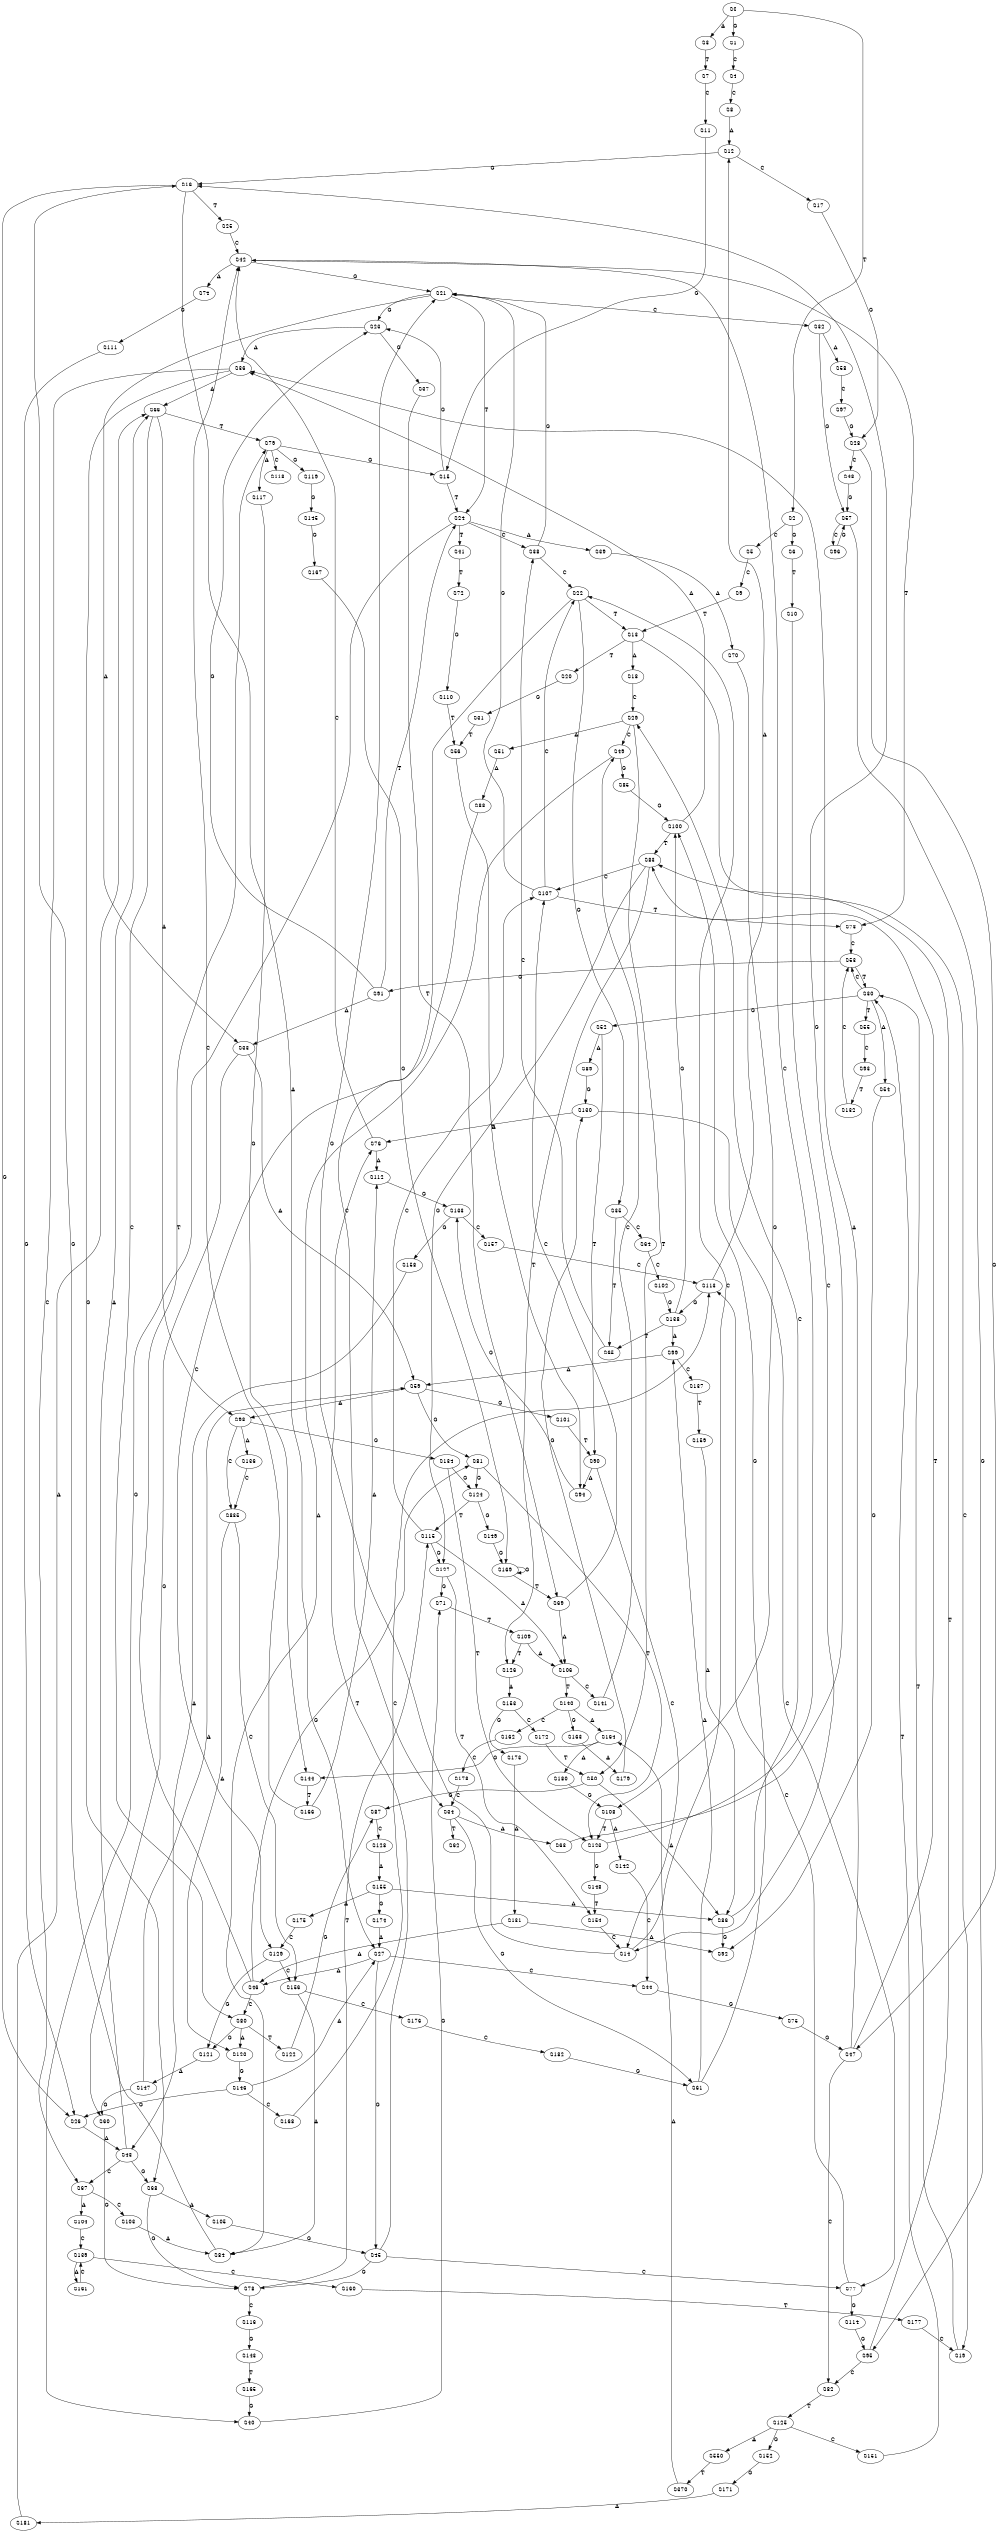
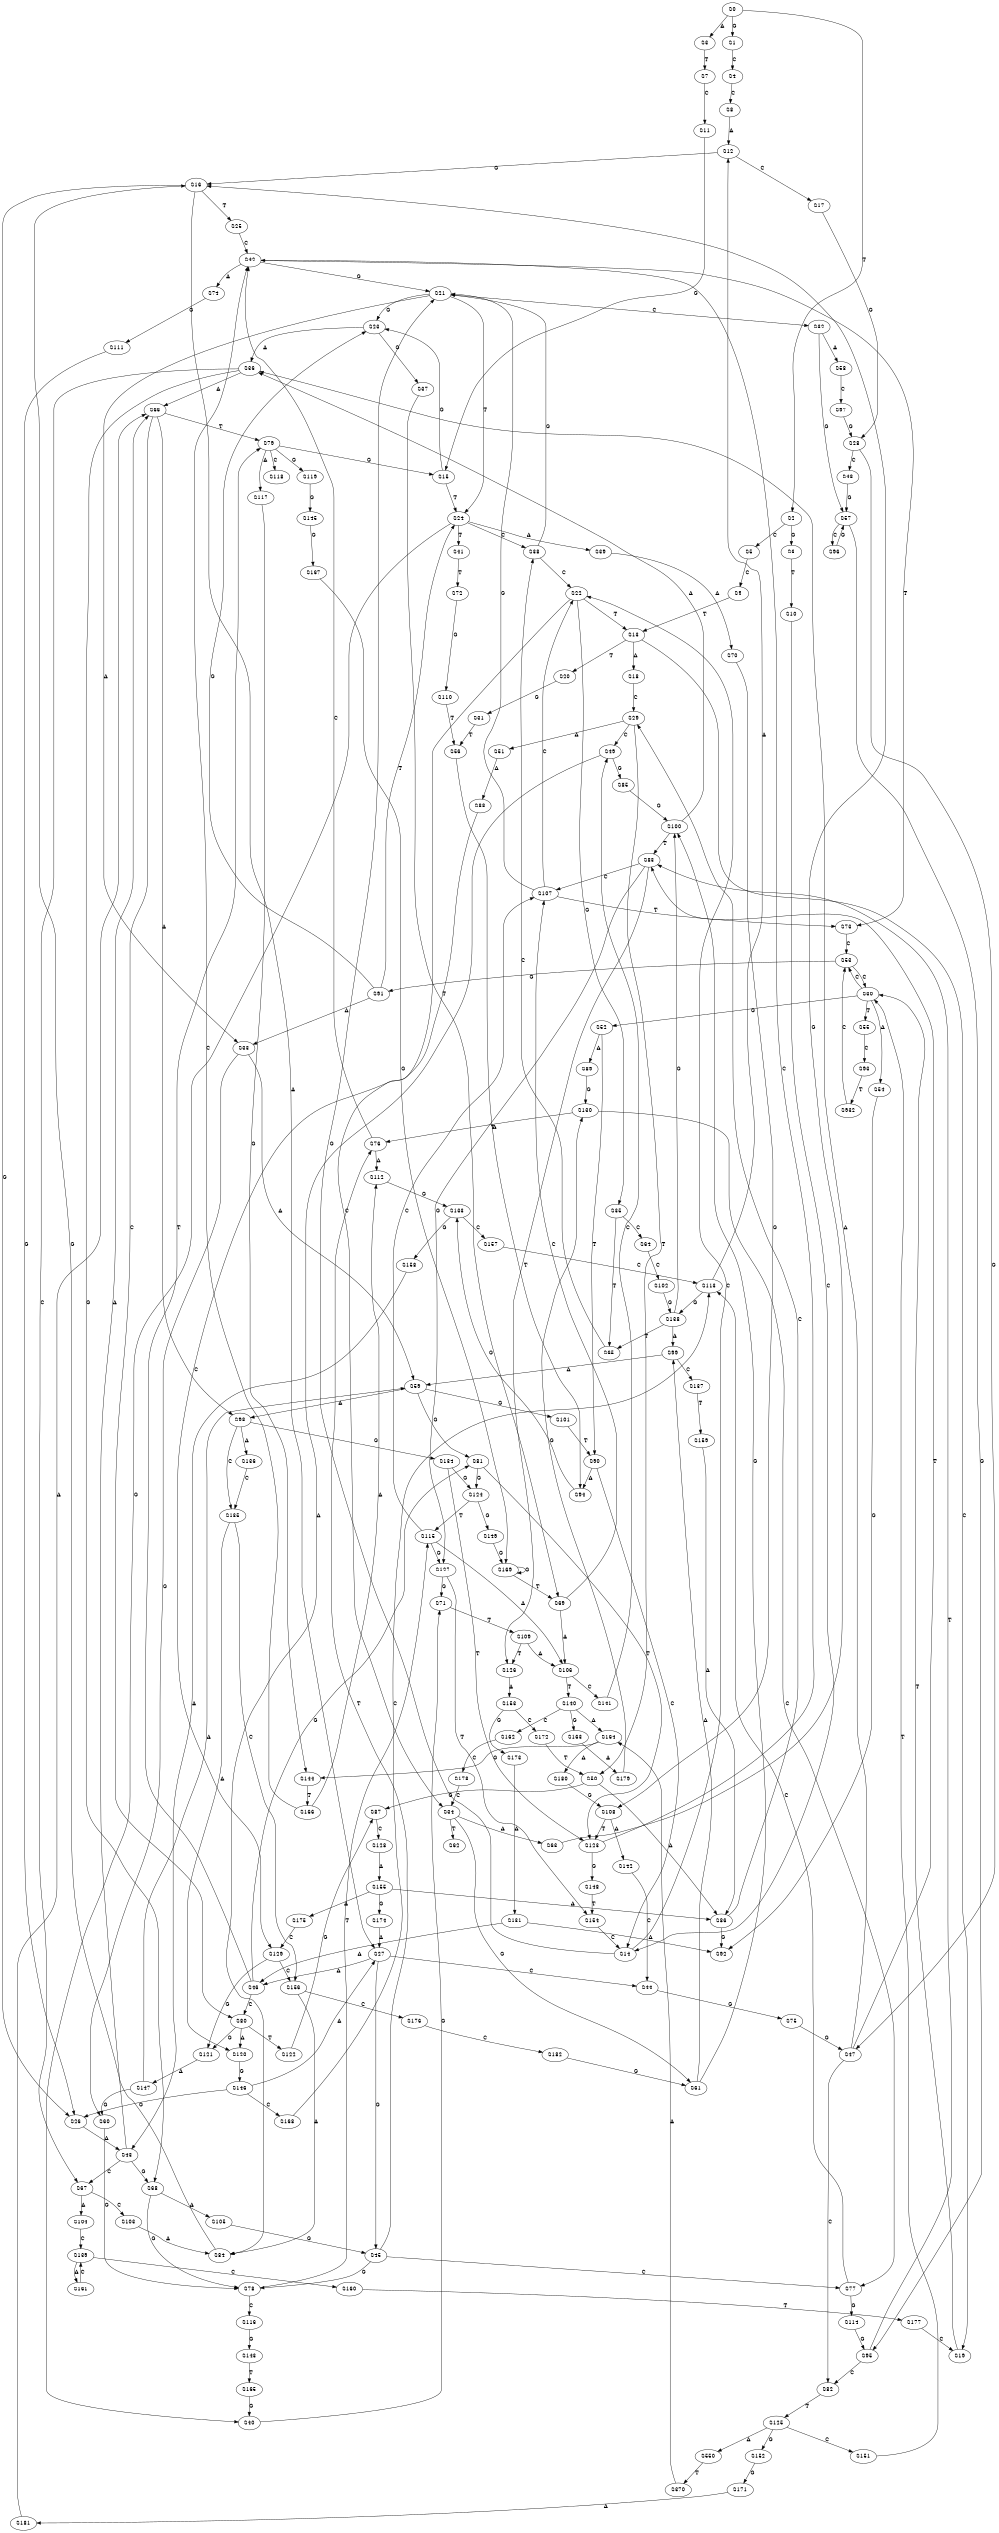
(864, 977) -> (865, 977)
(849, 1111) -> (848, 1111)
(233, 1516) -> (233, 1516)
